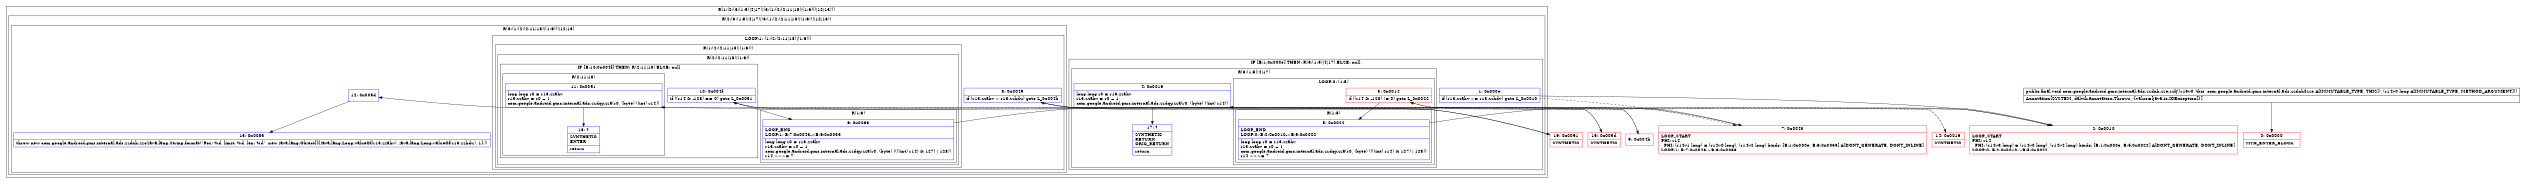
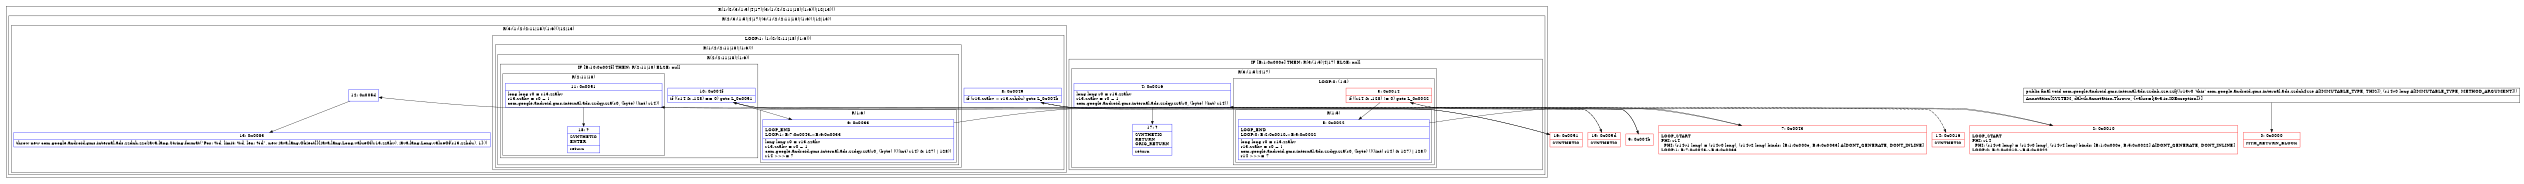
(1490, 95) -> none
(1194, 108) -> (1194, 108)
(2270, 143) -> (2272, 143)
